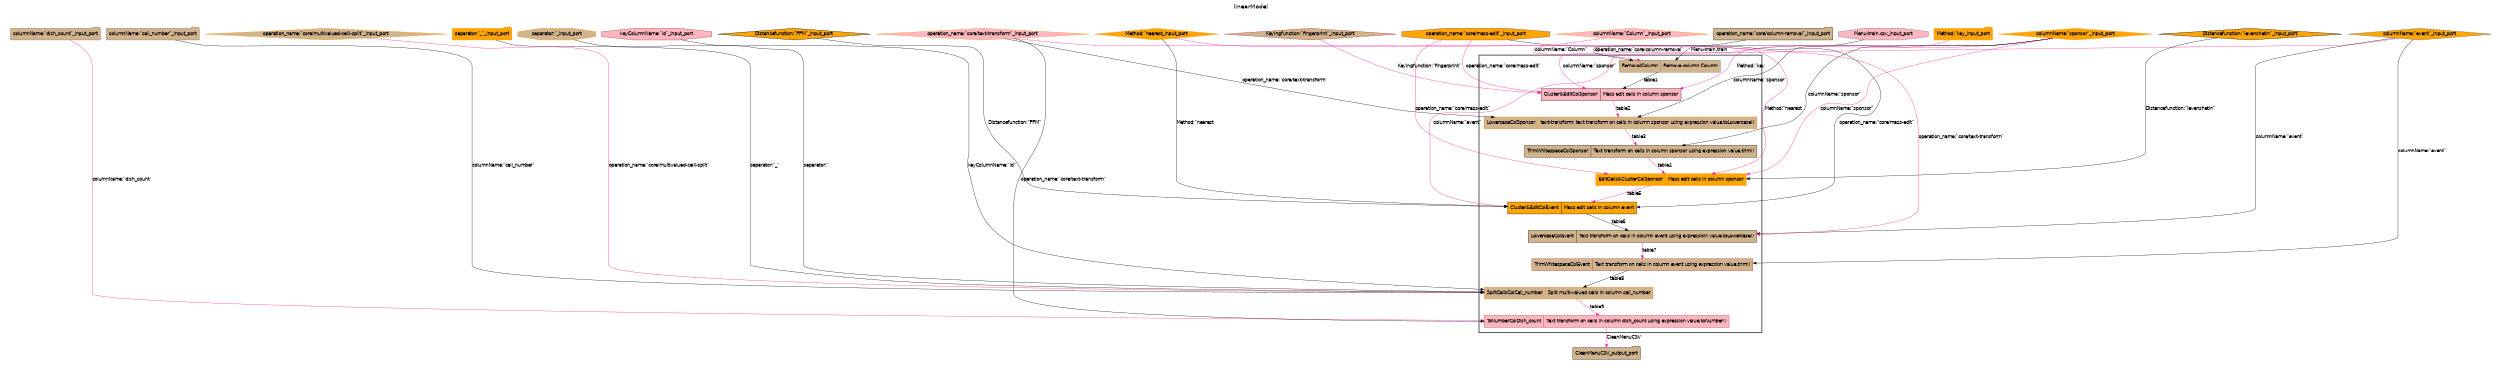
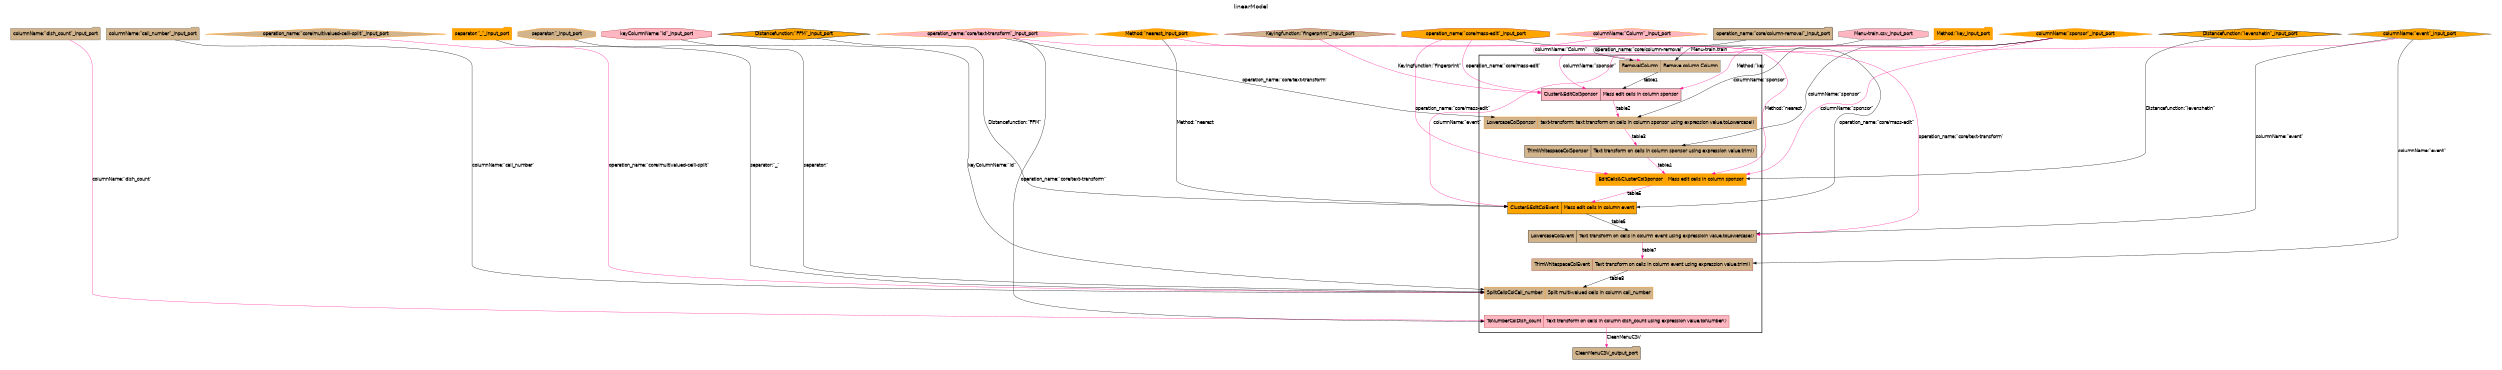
(1586, 306) -> none
